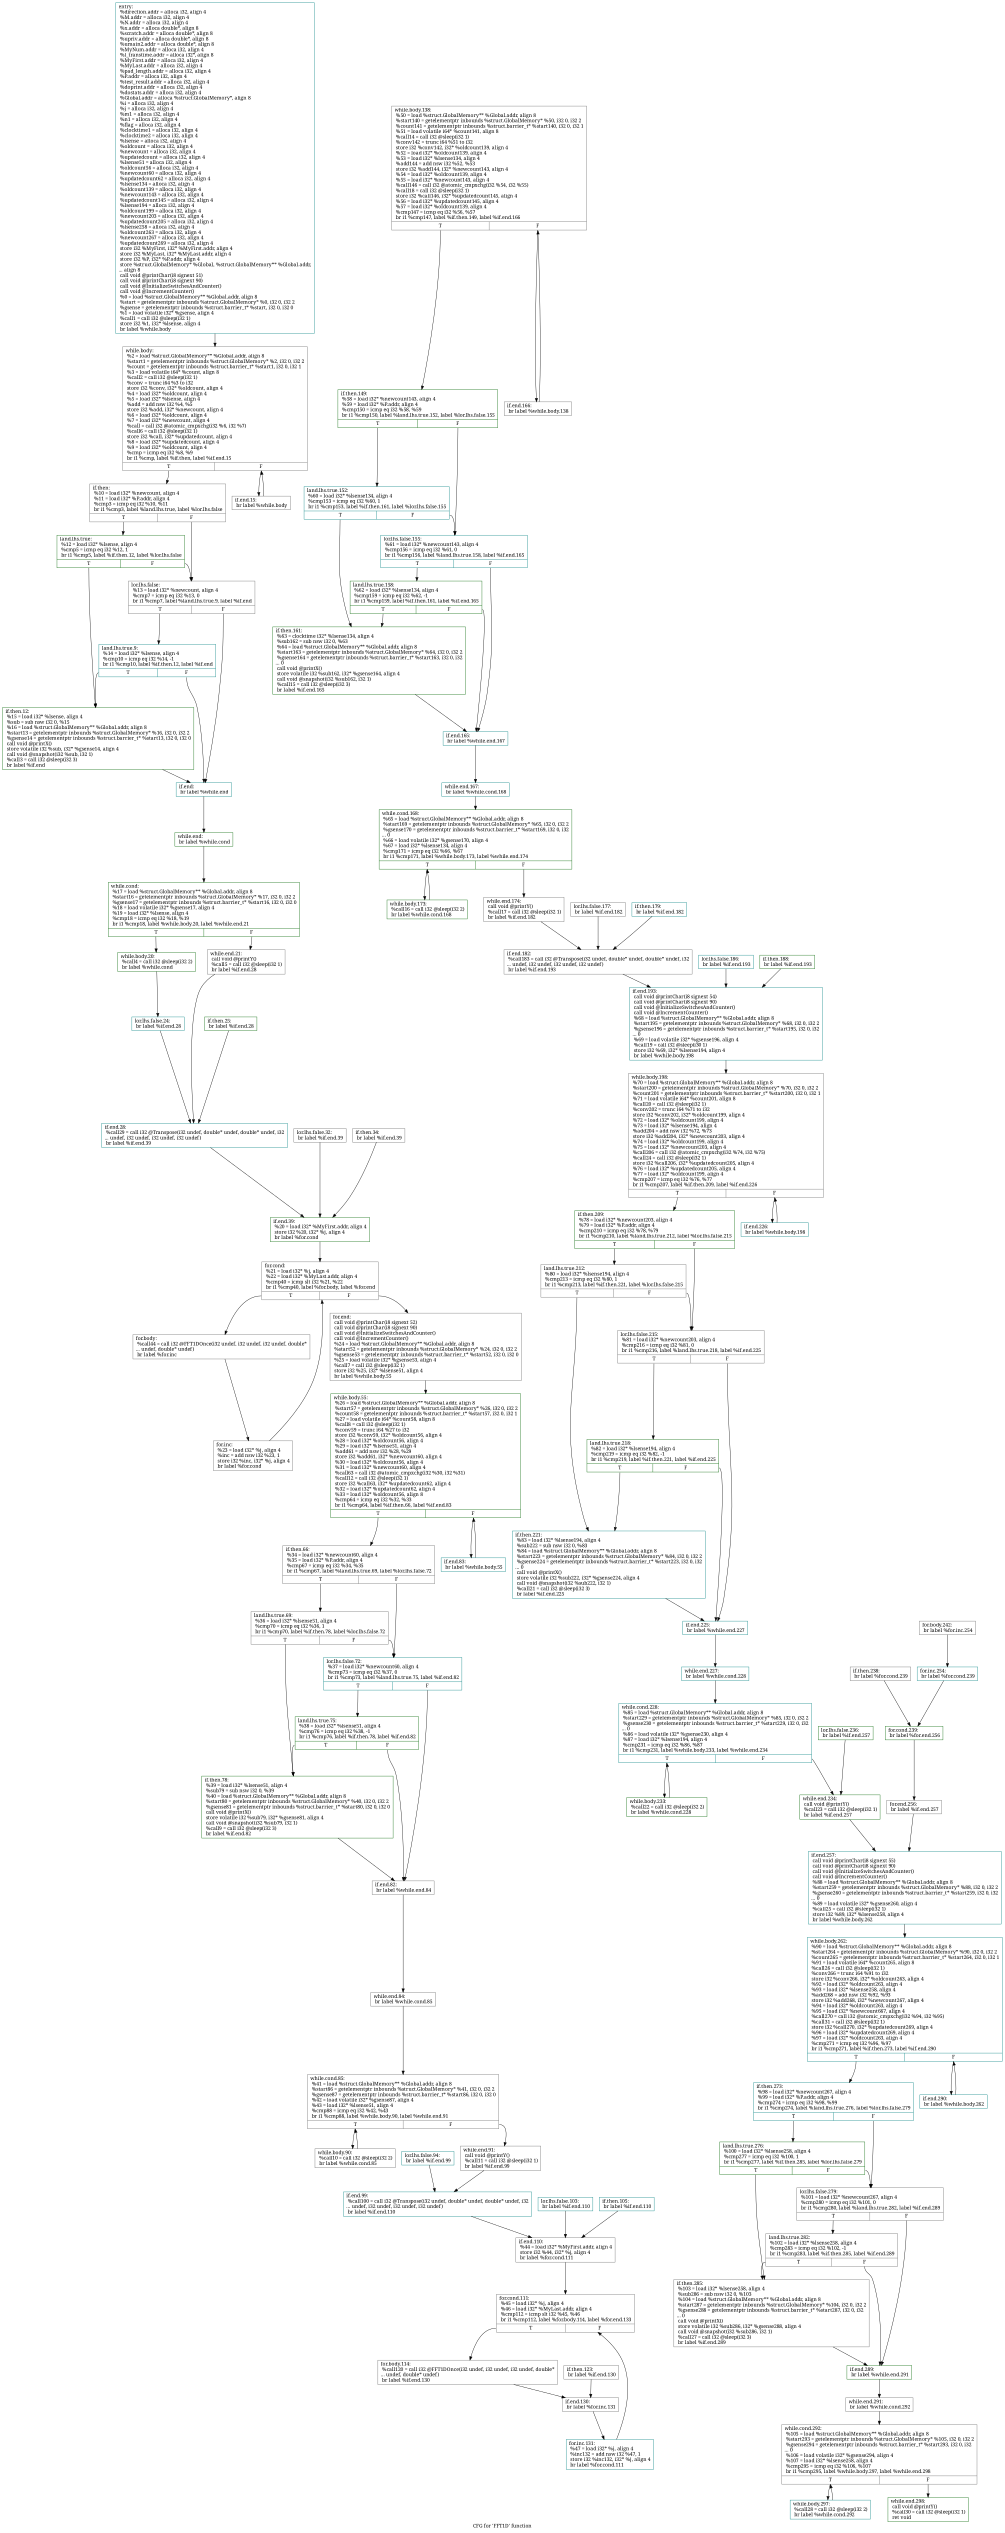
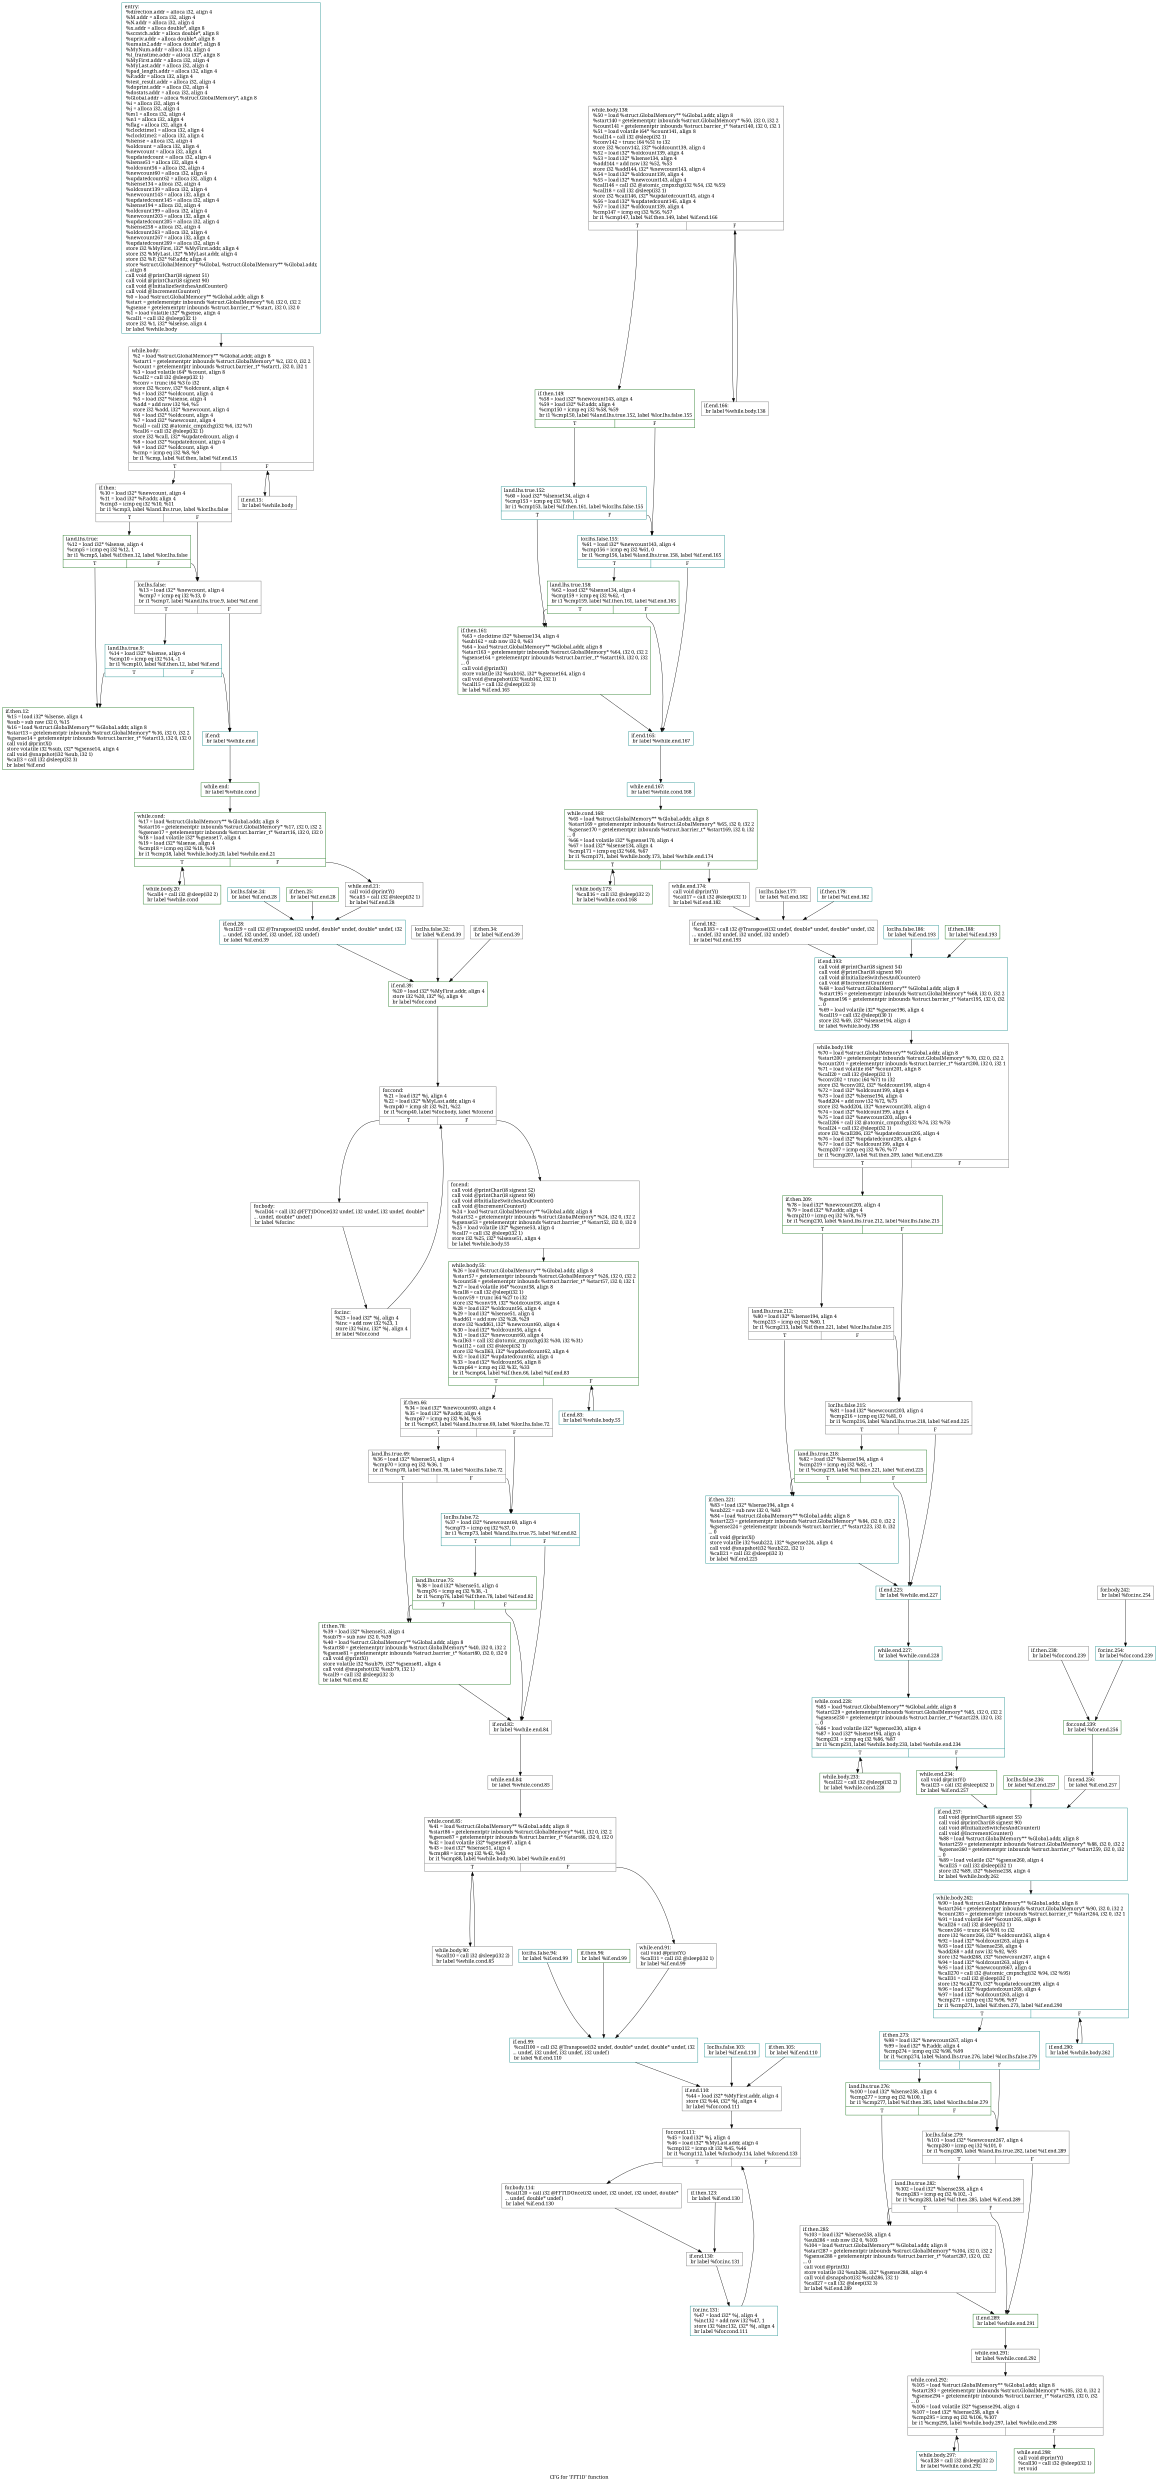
(175, 775) -> none
(157, 992) -> (184, 878)
(775, 1230) -> none
(843, 1766) -> (1031, 1797)
none -> (604, 1956)
